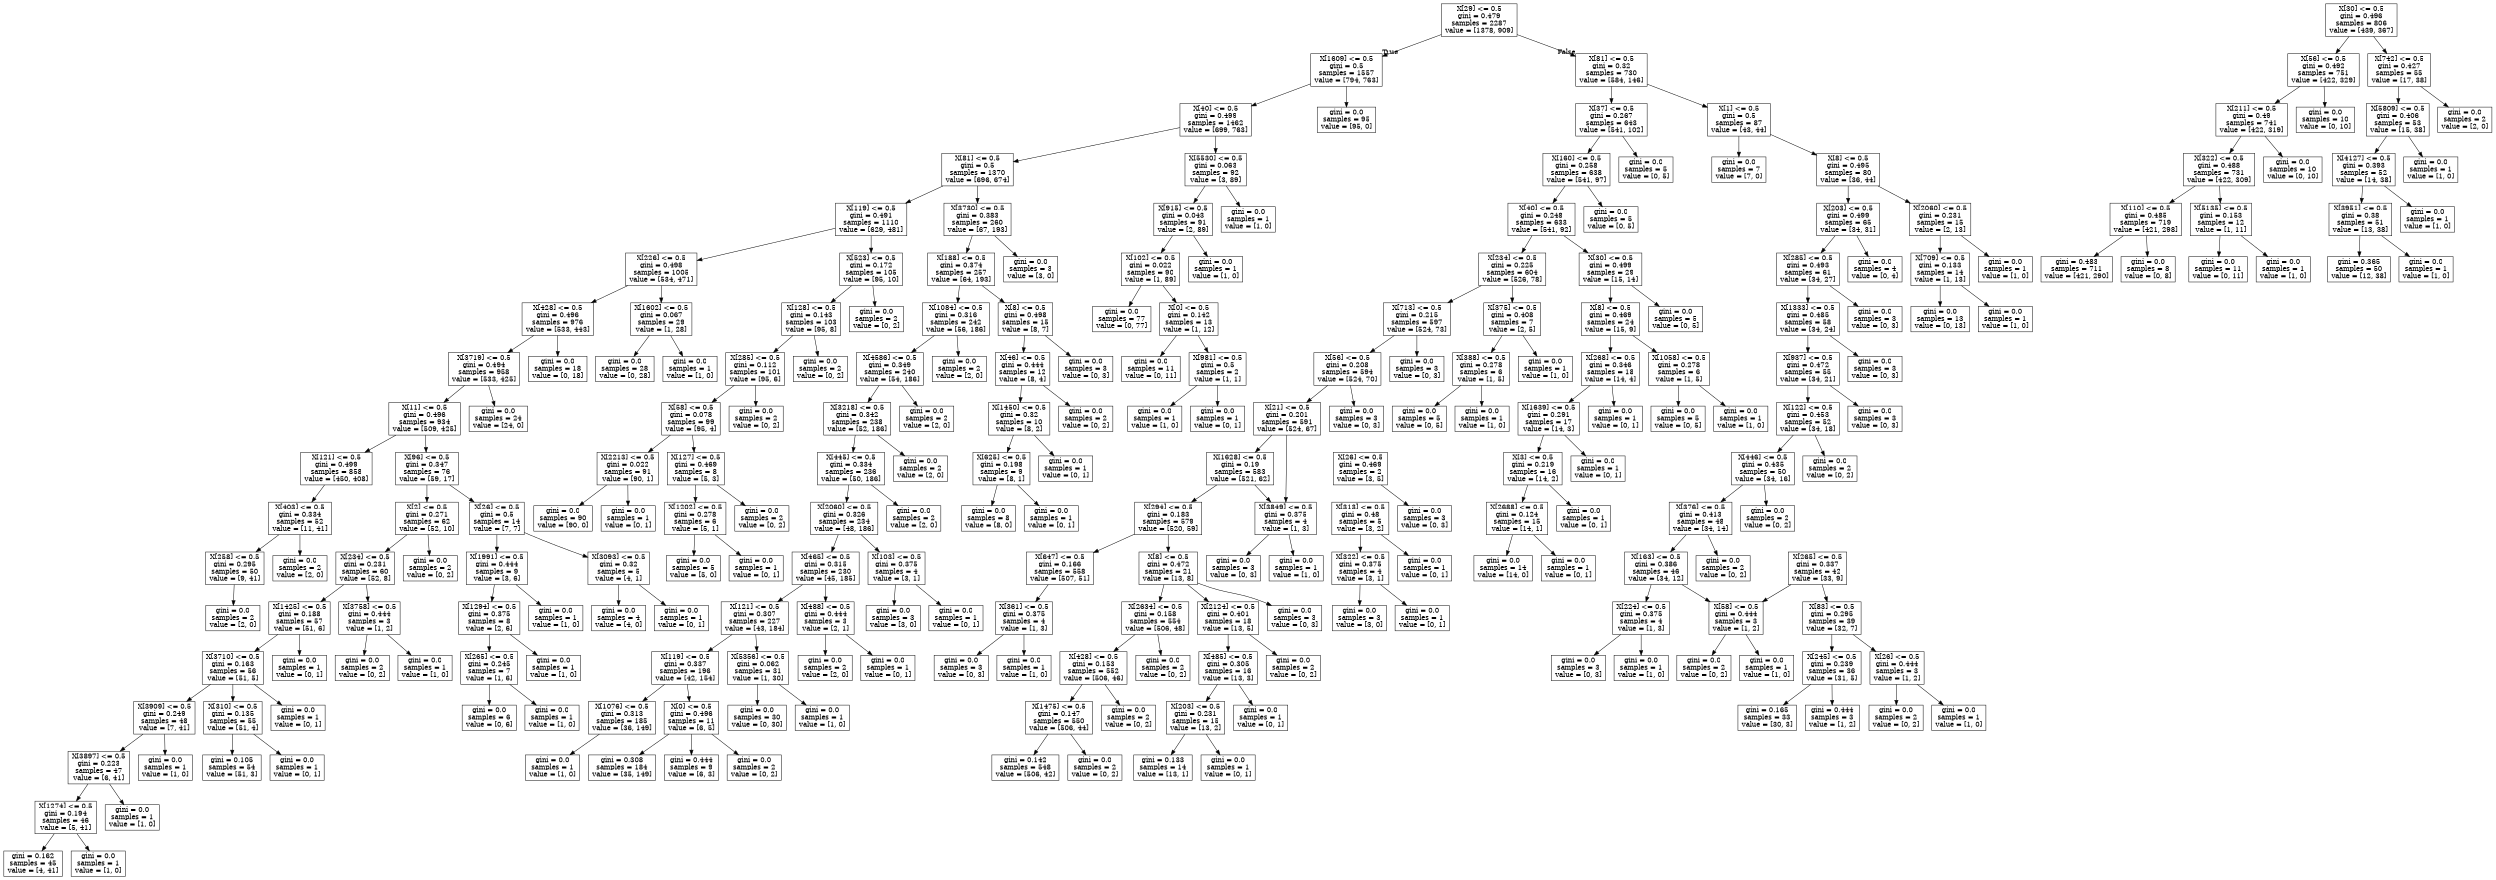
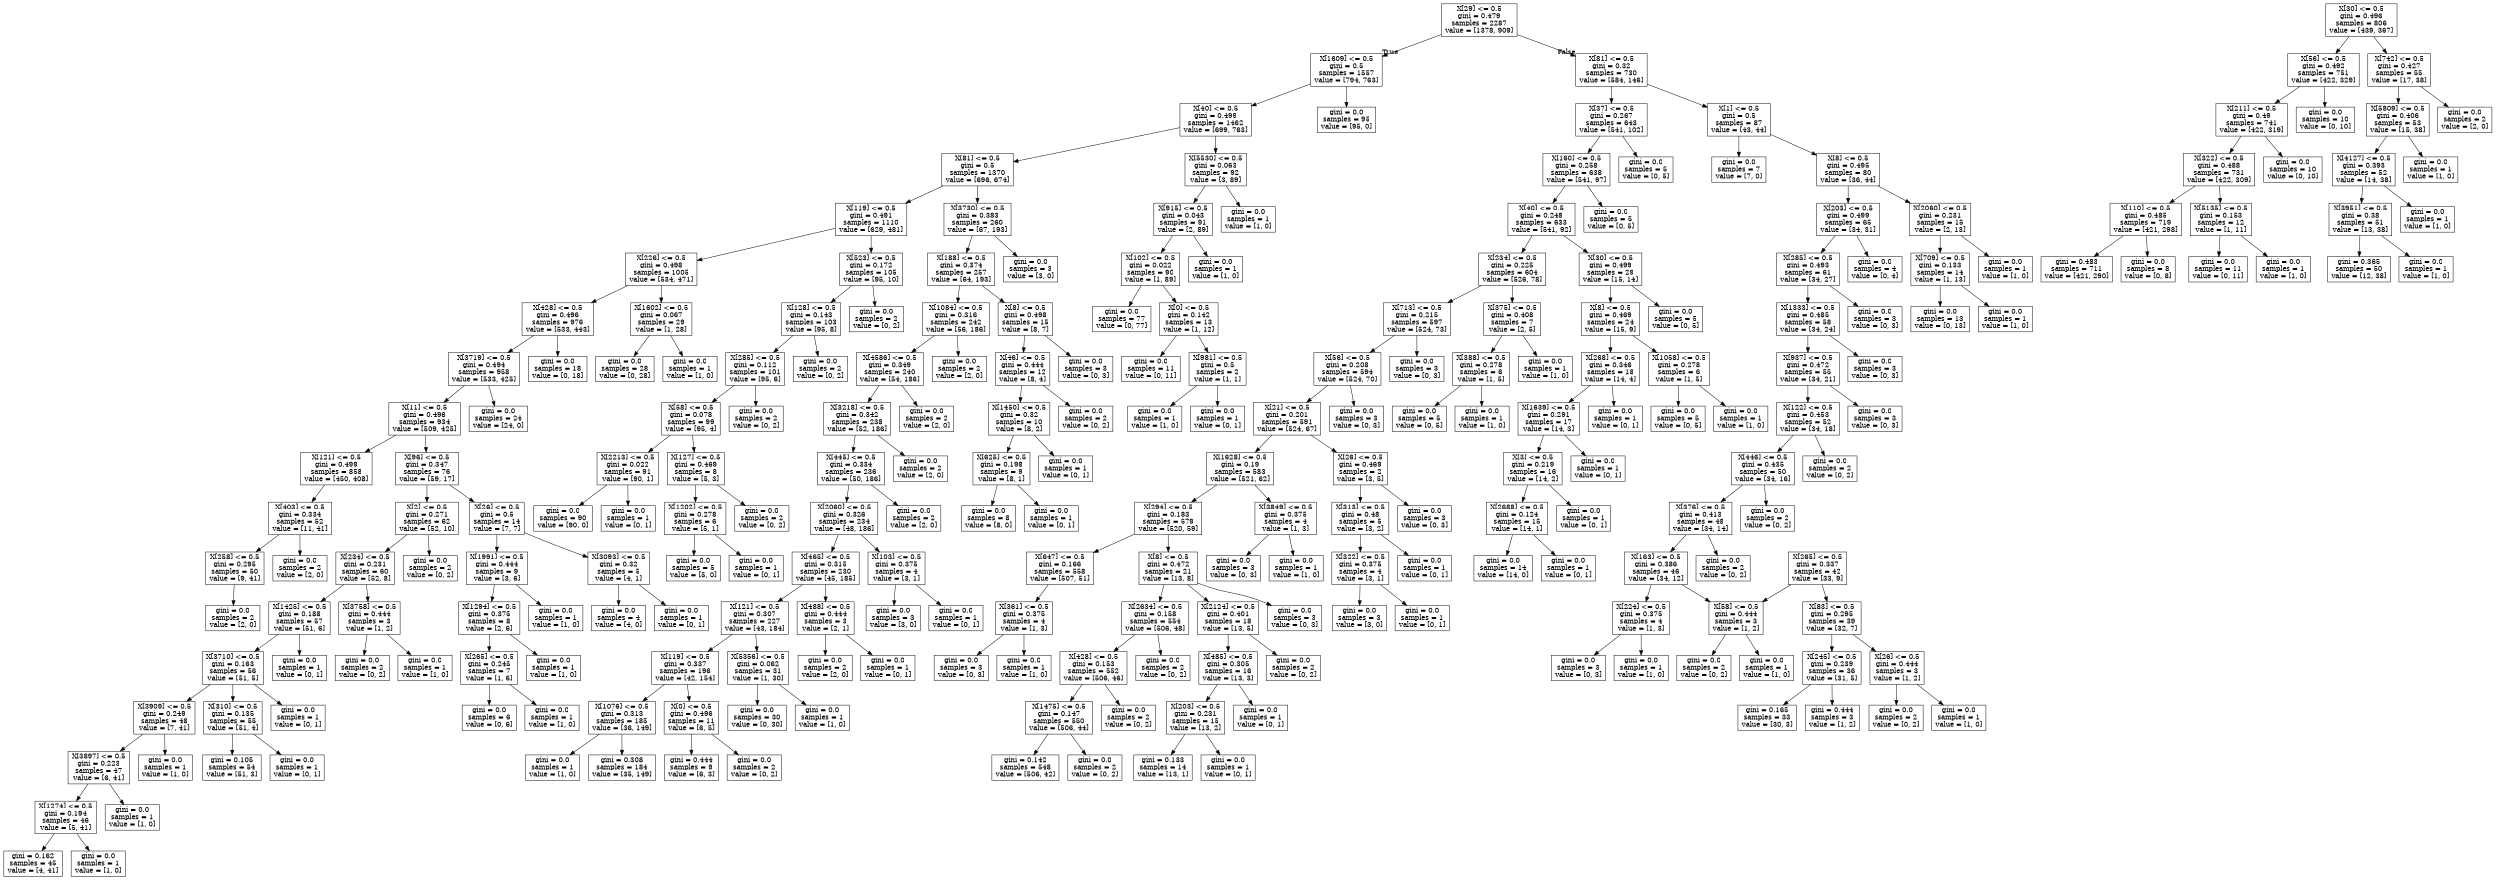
(1286, 466) -> (1322, 442)
none -> (1360, 491)
(656, 743) -> (622, 742)
